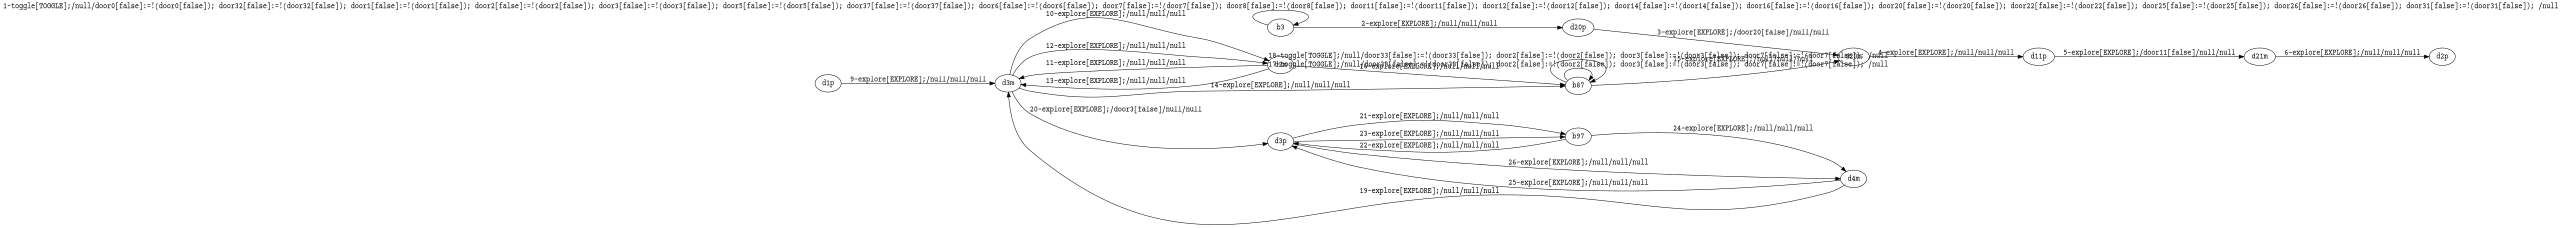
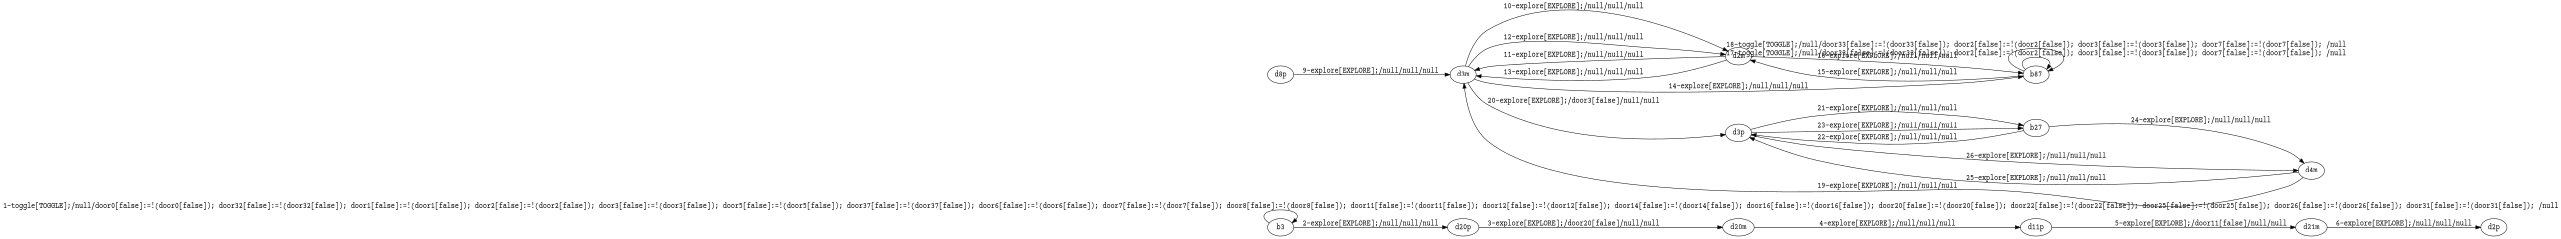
(1713, 78) -> (1888, 81)
(828, 83) -> (1281, 75)
(1578, 137) -> (2036, 128)
